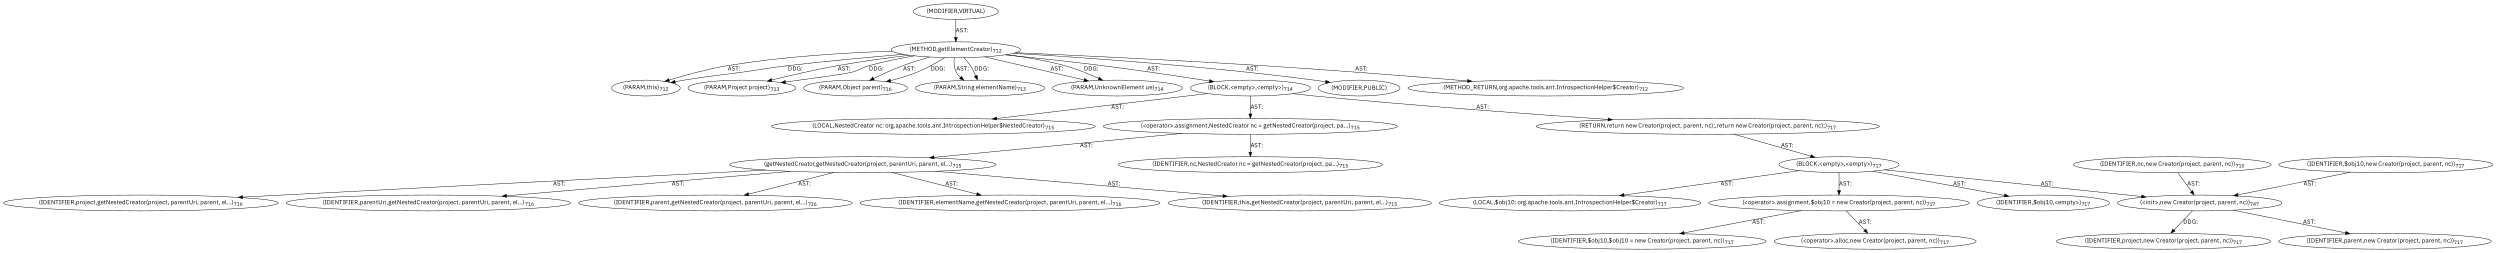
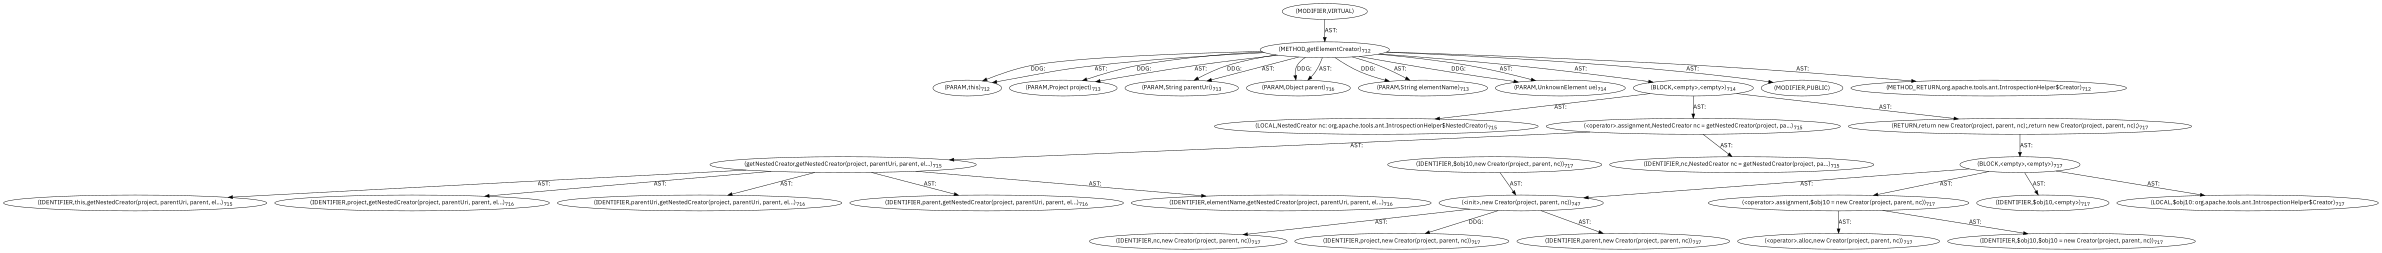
none -> (1182, 88)
(2240, 164) -> (1256, 241)
(2185, 182) -> (1359, 222)
